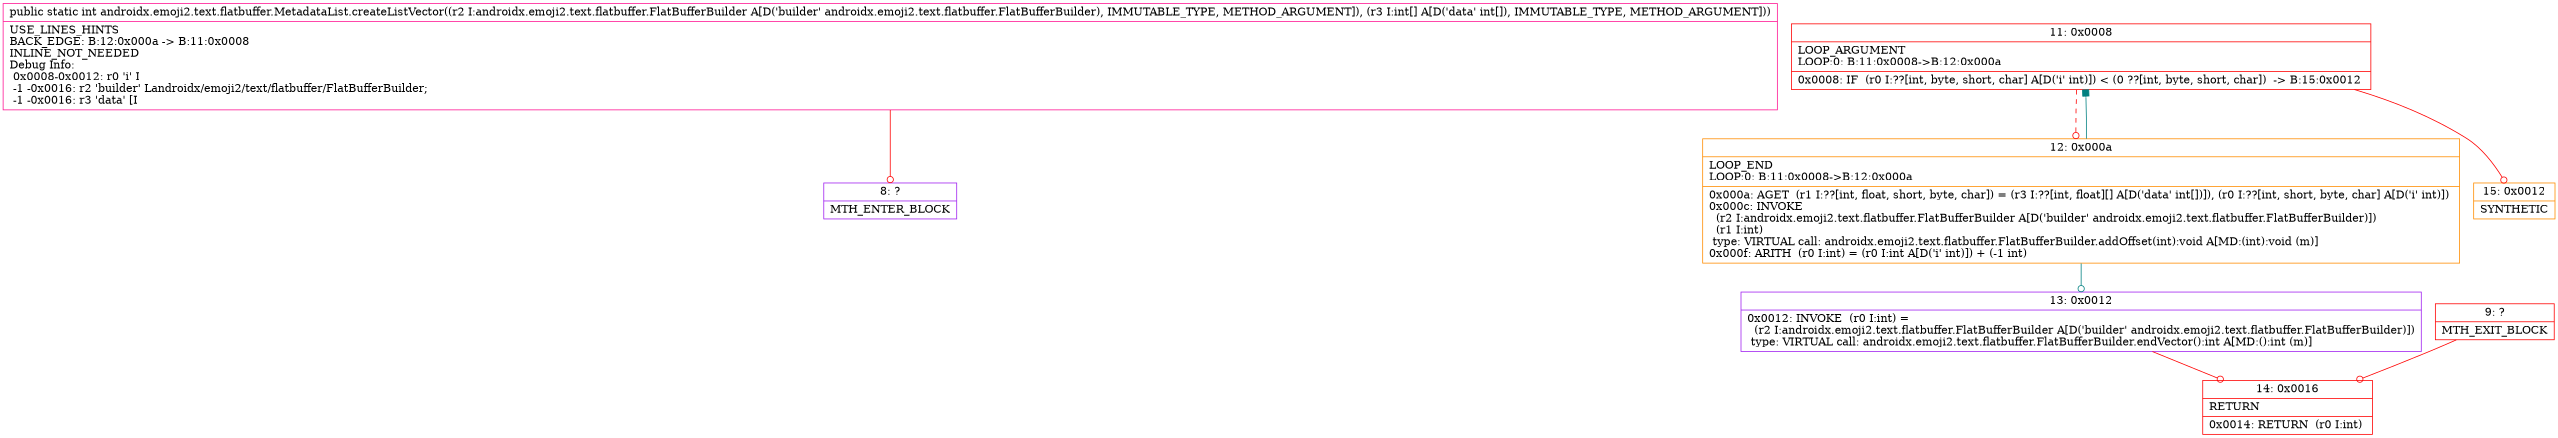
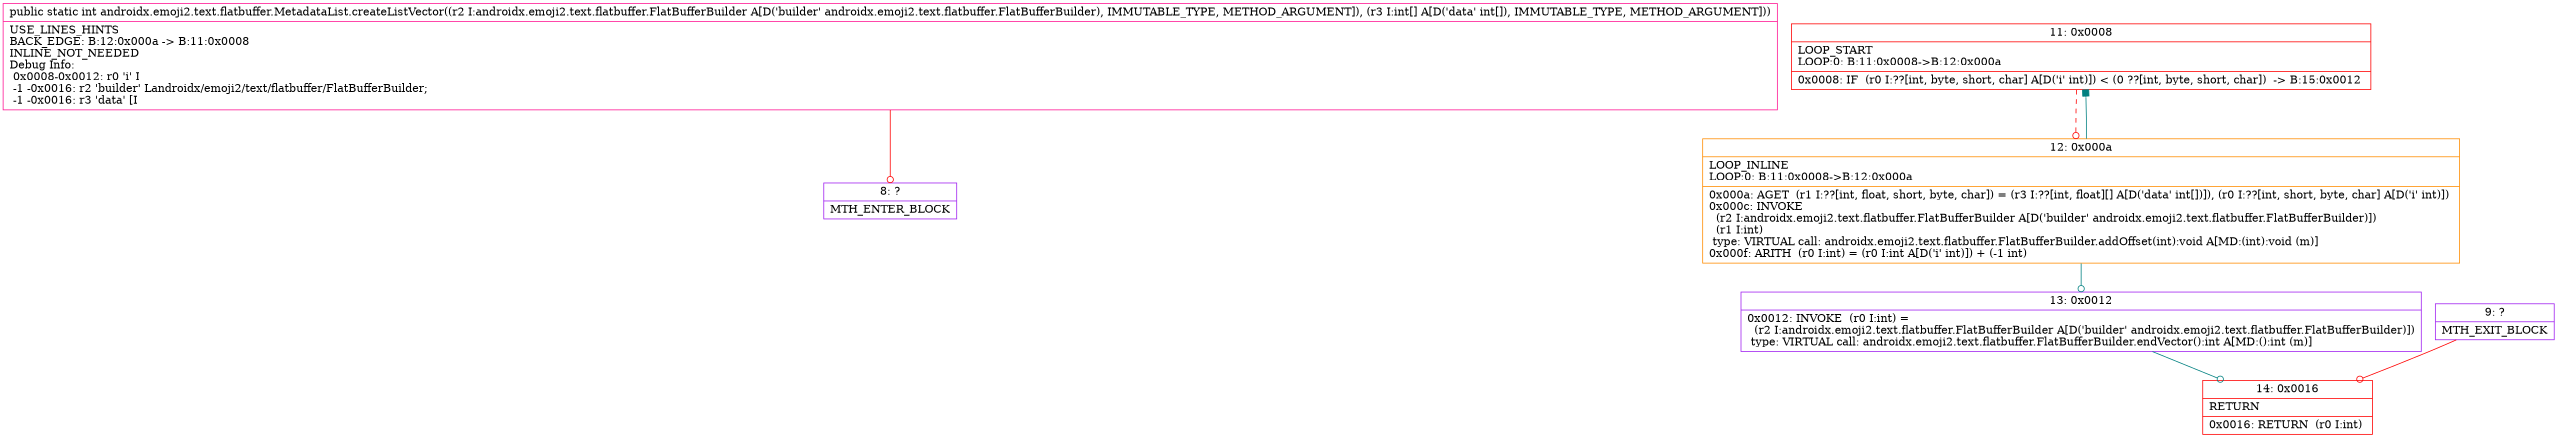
(1852, 50) -> (1835, 50)
(1741, 165) -> (1749, 165)
(2514, 201) -> none
(2495, 322) -> (2495, 322)
(2185, 365) -> (2185, 365)
(2288, 425) -> (2288, 425)
